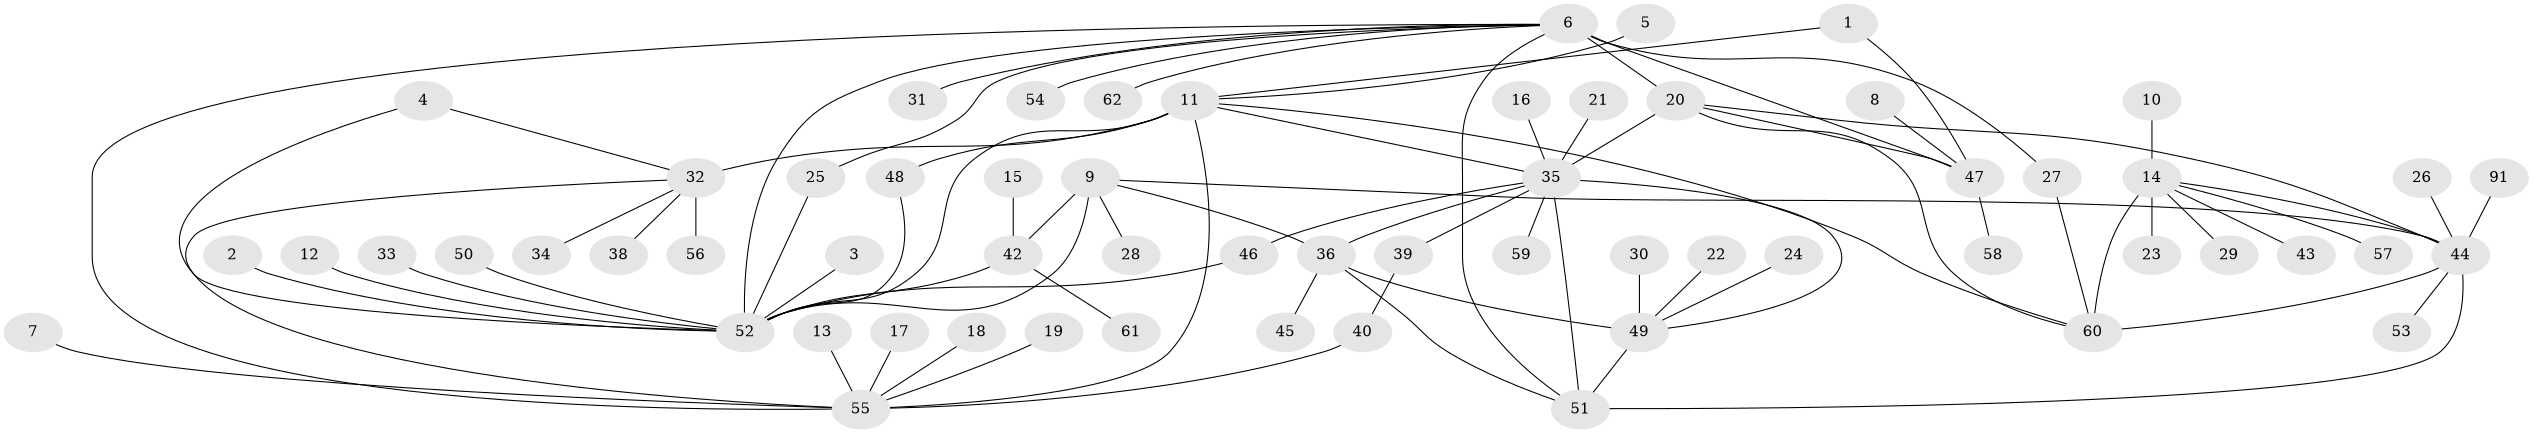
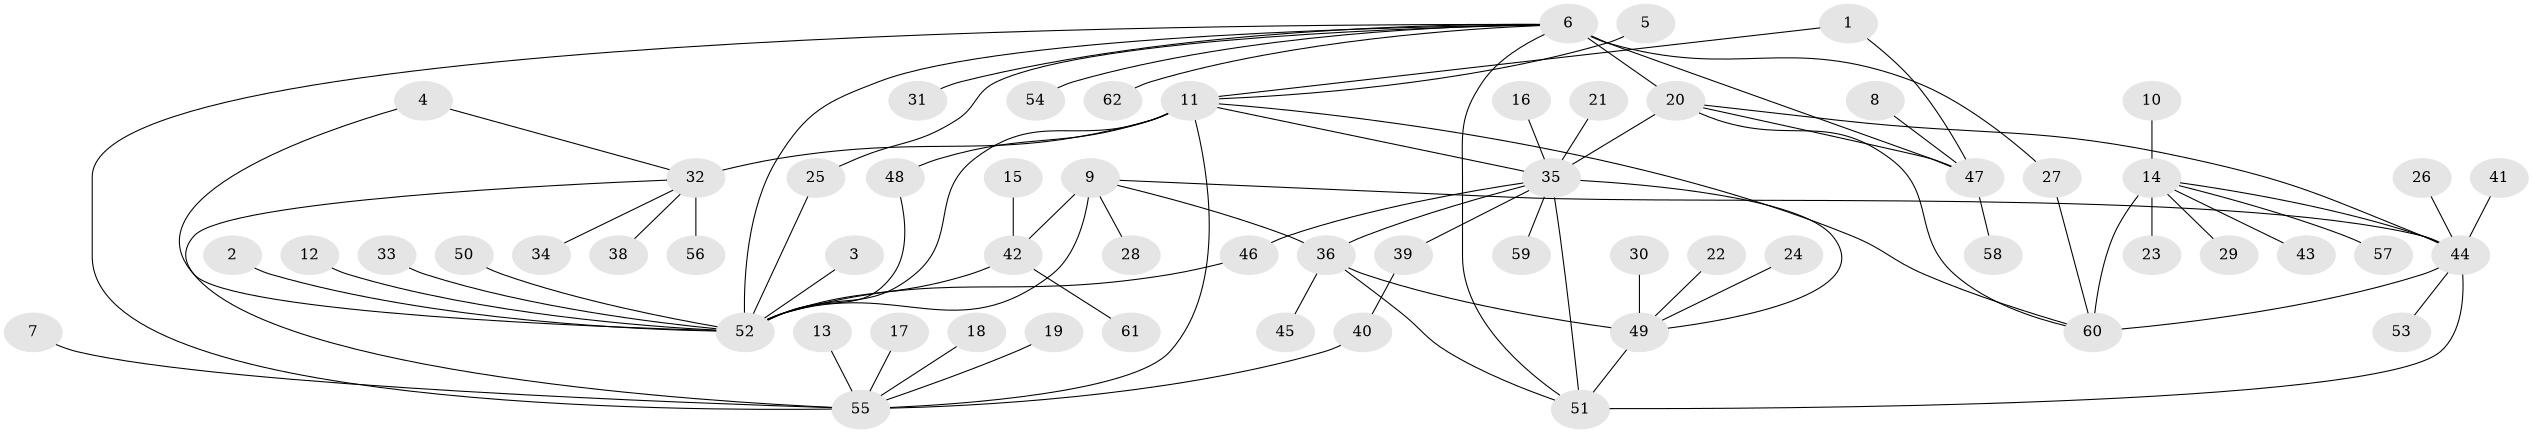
(2499, 178) -> (2499, 178)
